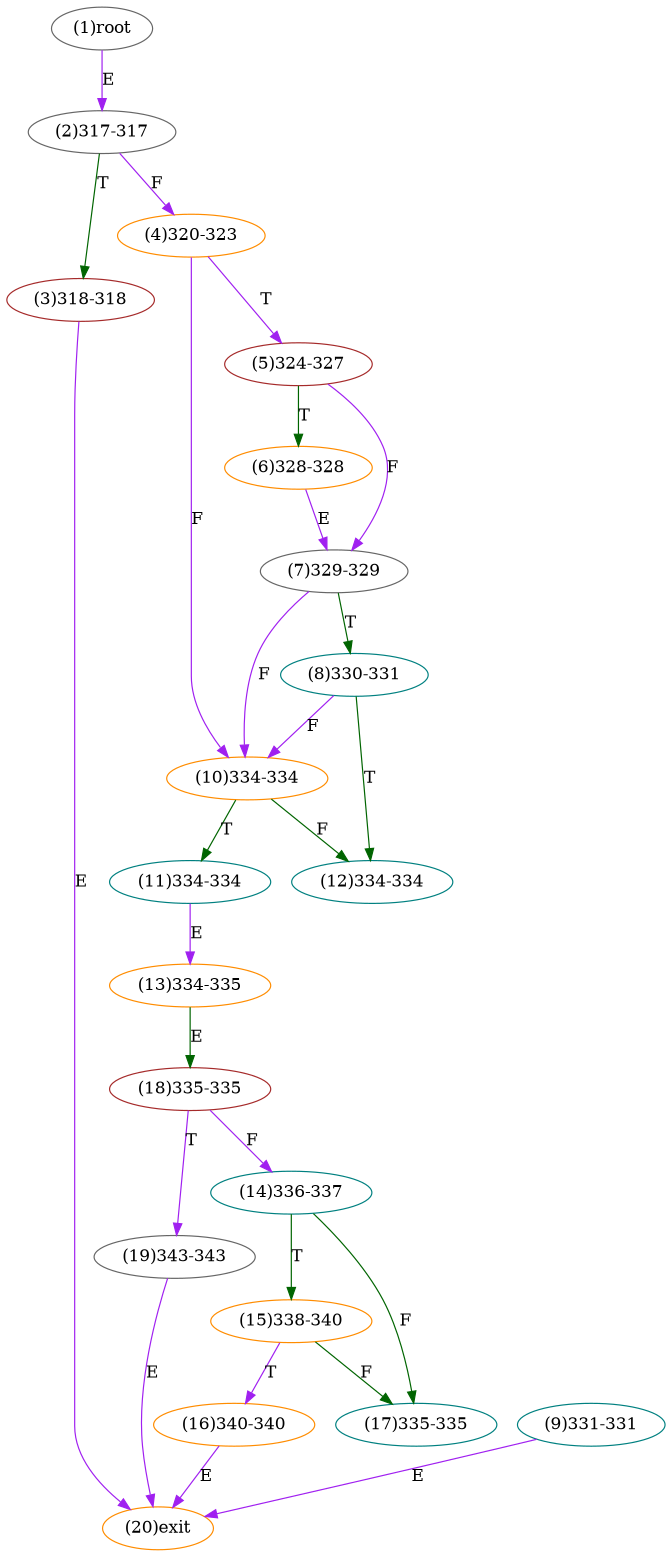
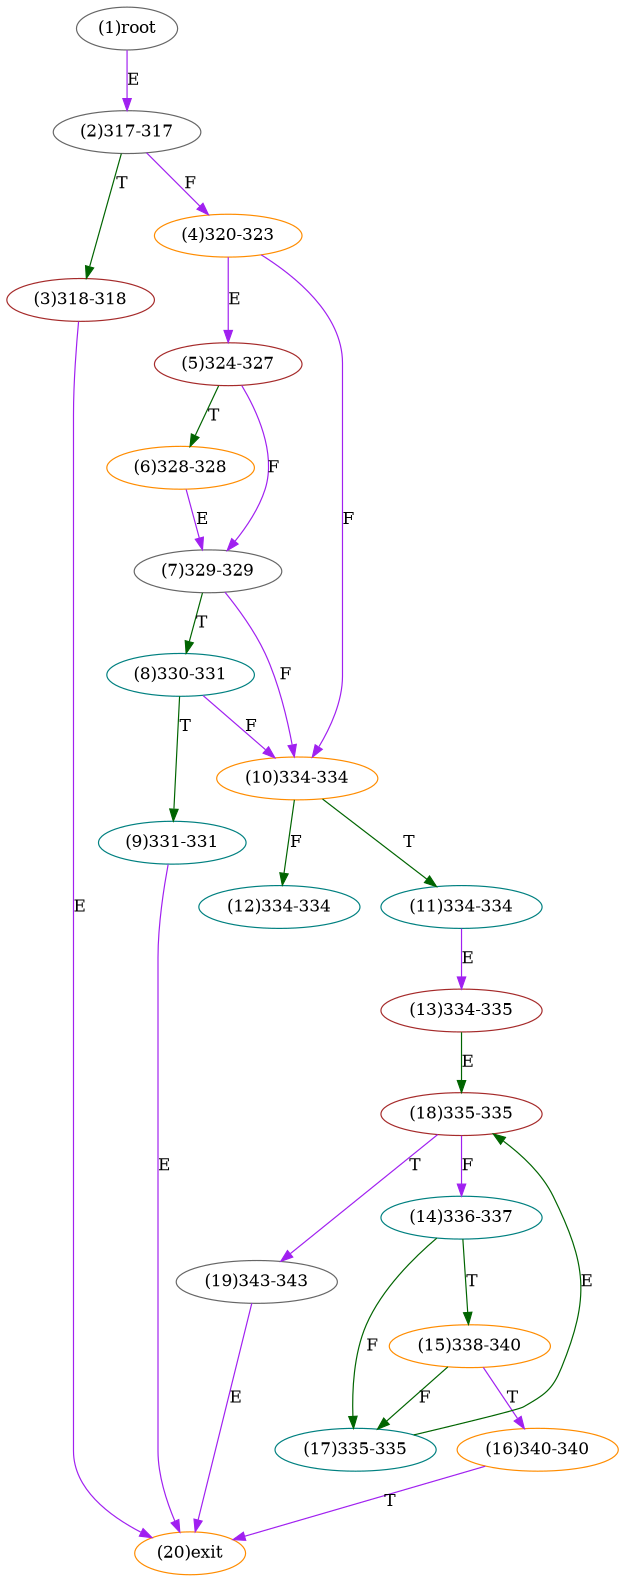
(266, 300) -> (235, 300)
(363, 772) -> (177, 753)
(190, 986) -> (462, 1011)
none -> (575, 1328)
(206, 1477) -> (390, 1502)
